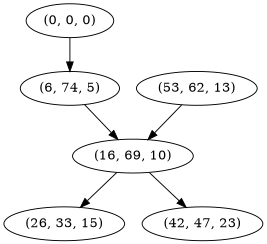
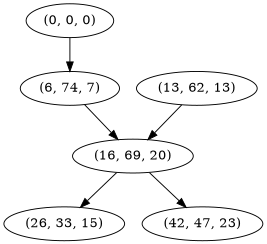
(70, 88) -> (70, 88)
(197, 88) -> (197, 88)
(133, 156) -> (133, 156)
